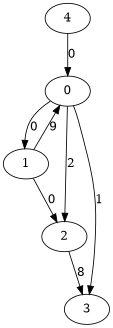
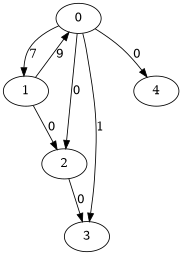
(68, 51) -> (121, 47)
(34, 128) -> (33, 55)
(71, 164) -> (77, 91)
(81, 273) -> (81, 200)
